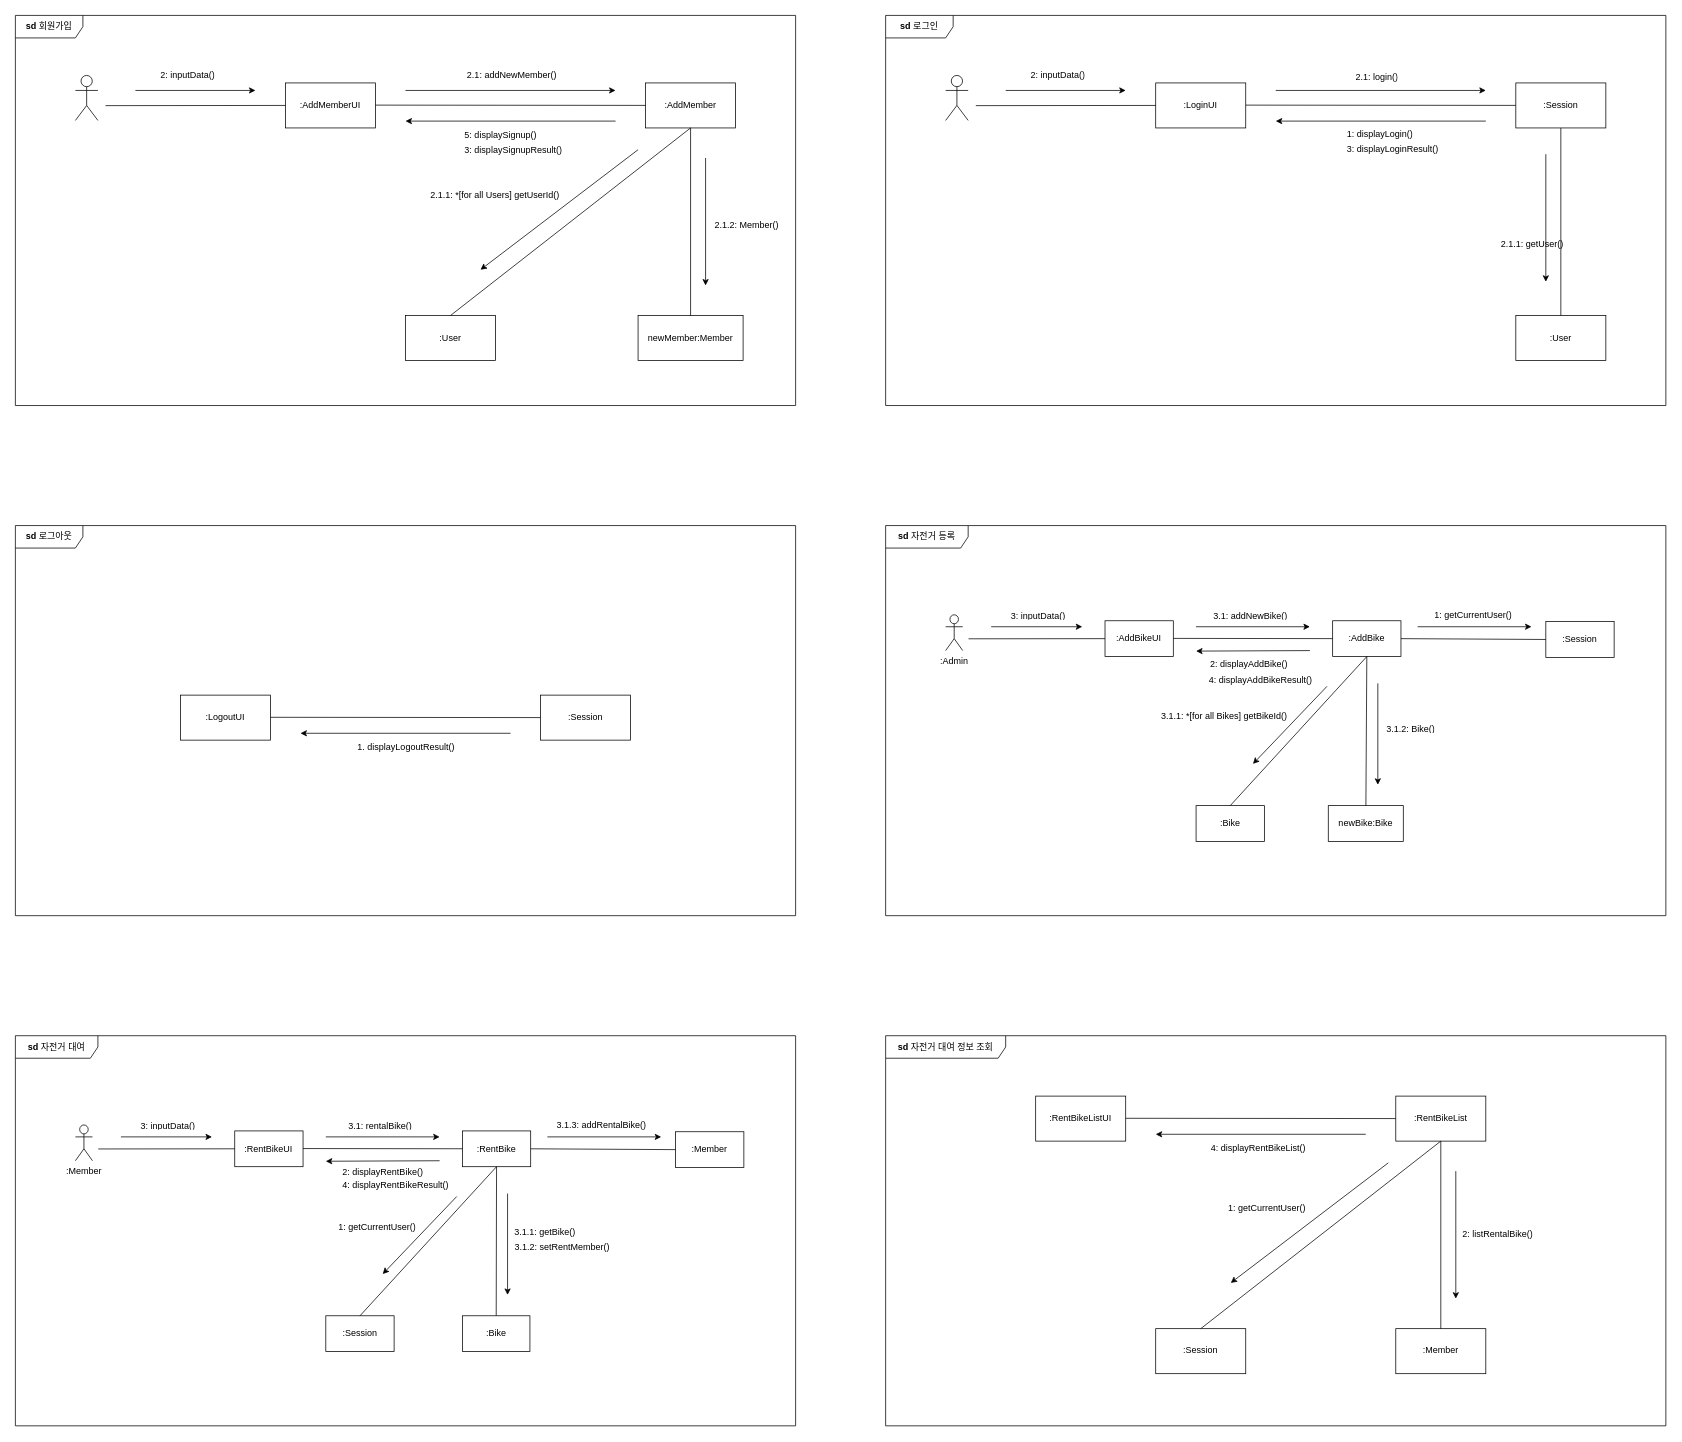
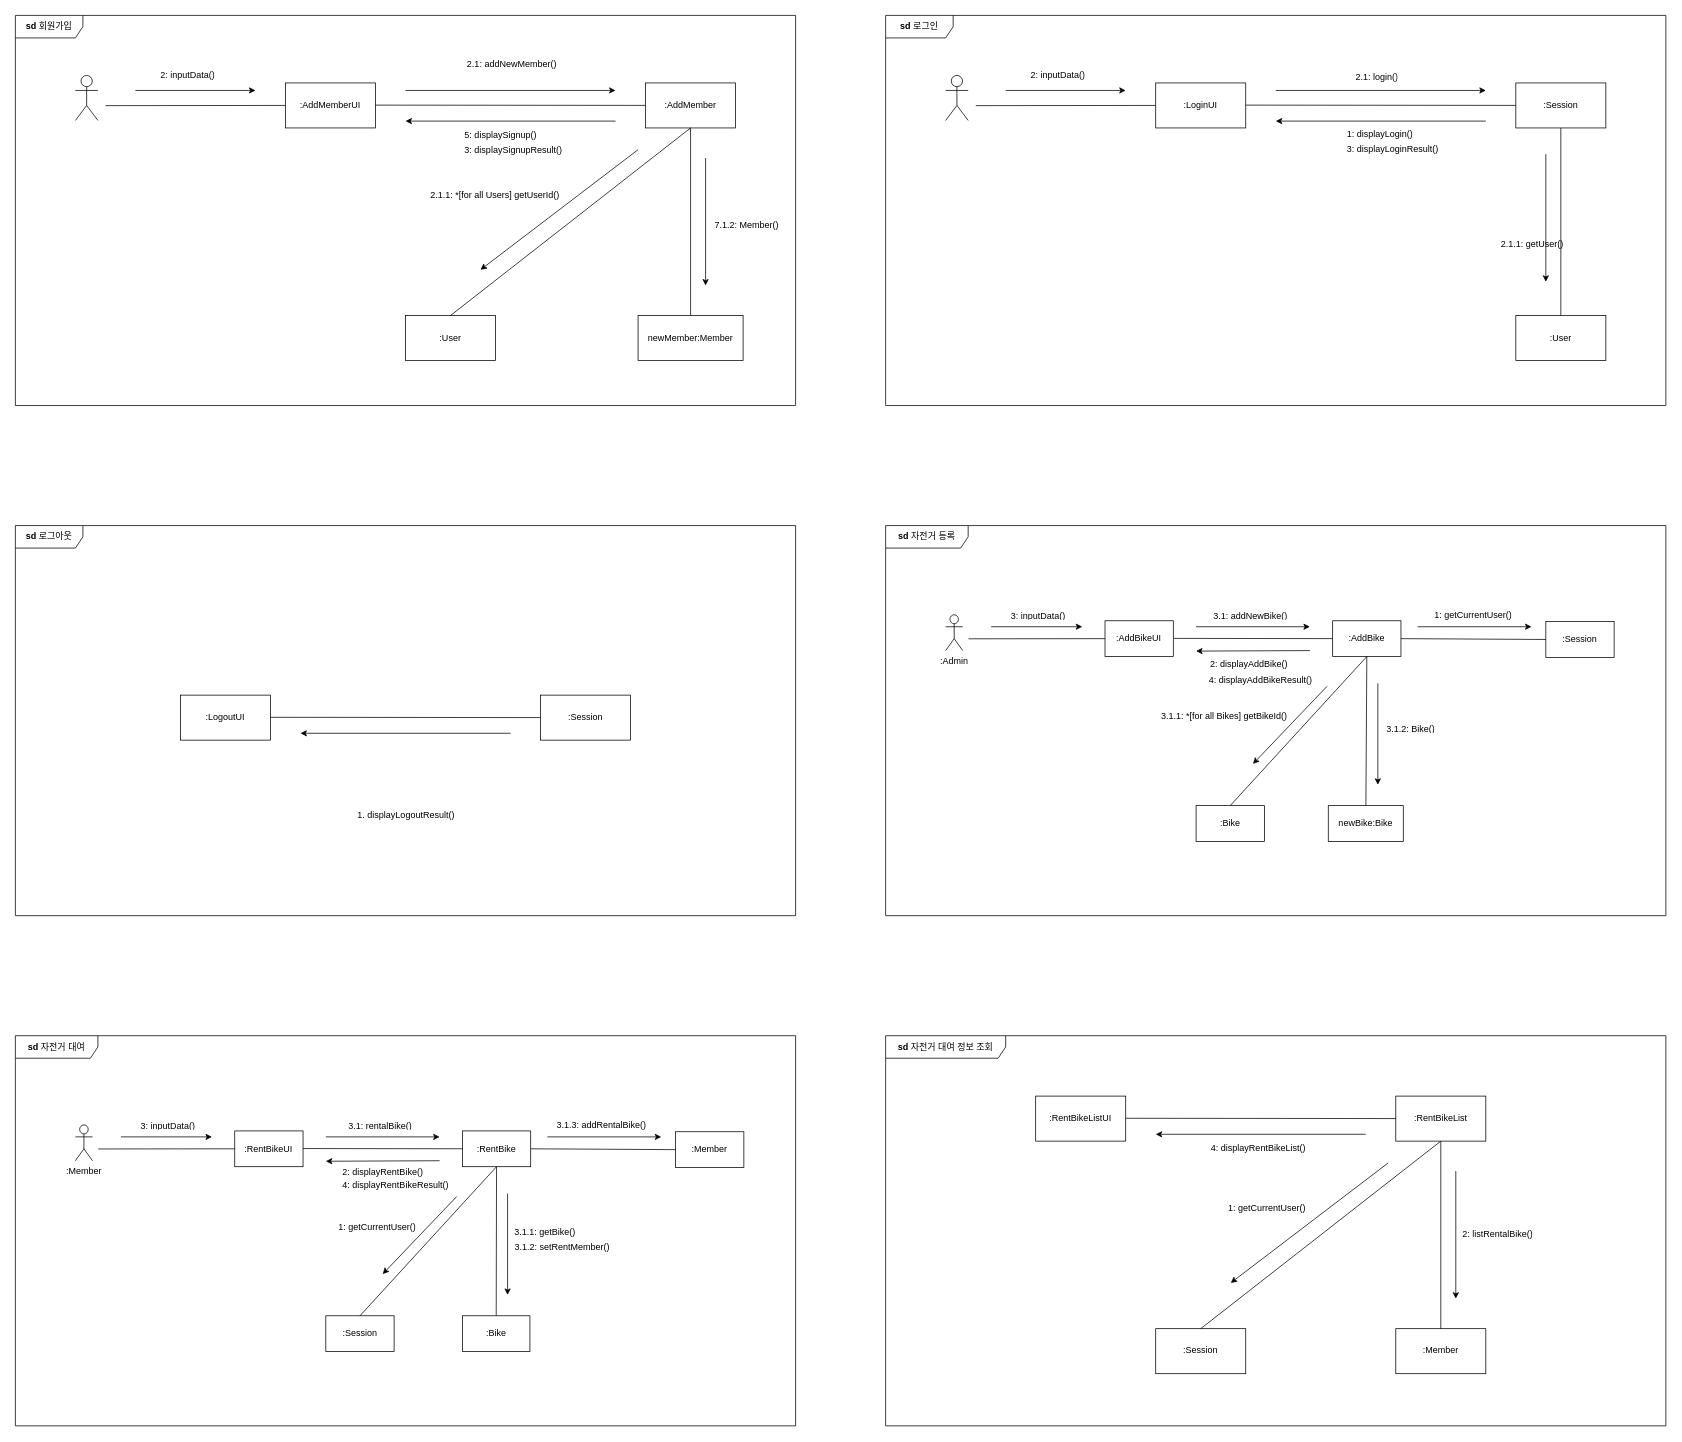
(512, 75) -> (512, 64)
(747, 225) -> (747, 225)
(406, 747) -> (406, 815)
